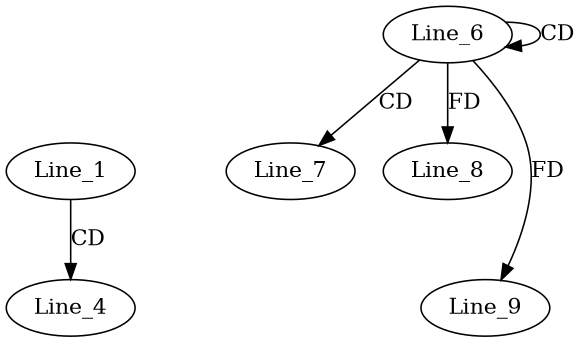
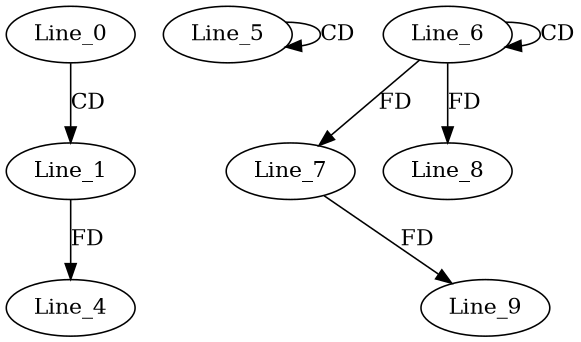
none -> (71, 35)
none -> (228, 35)
(396, 103) -> (396, 103)
(529, 157) -> (381, 235)
(88, 240) -> (88, 240)
